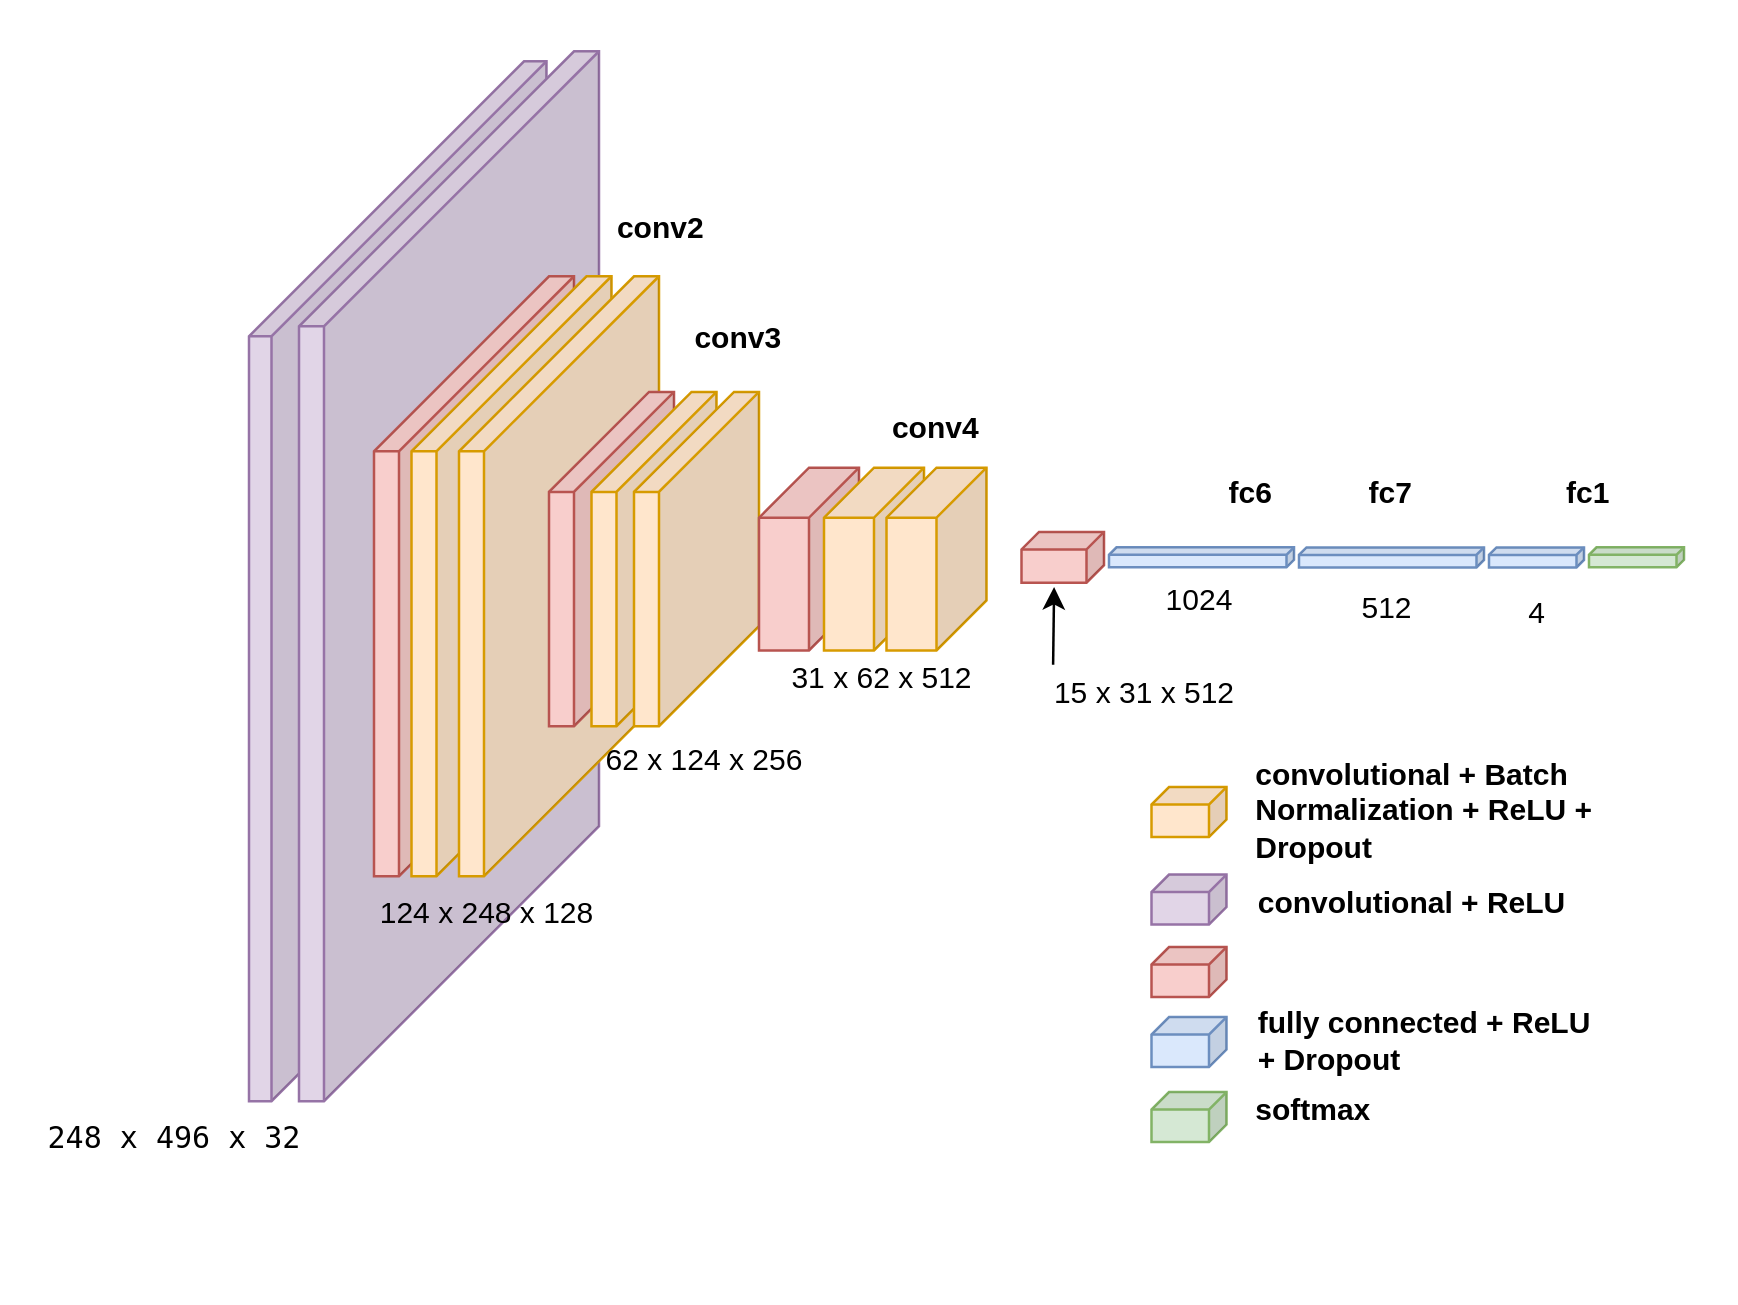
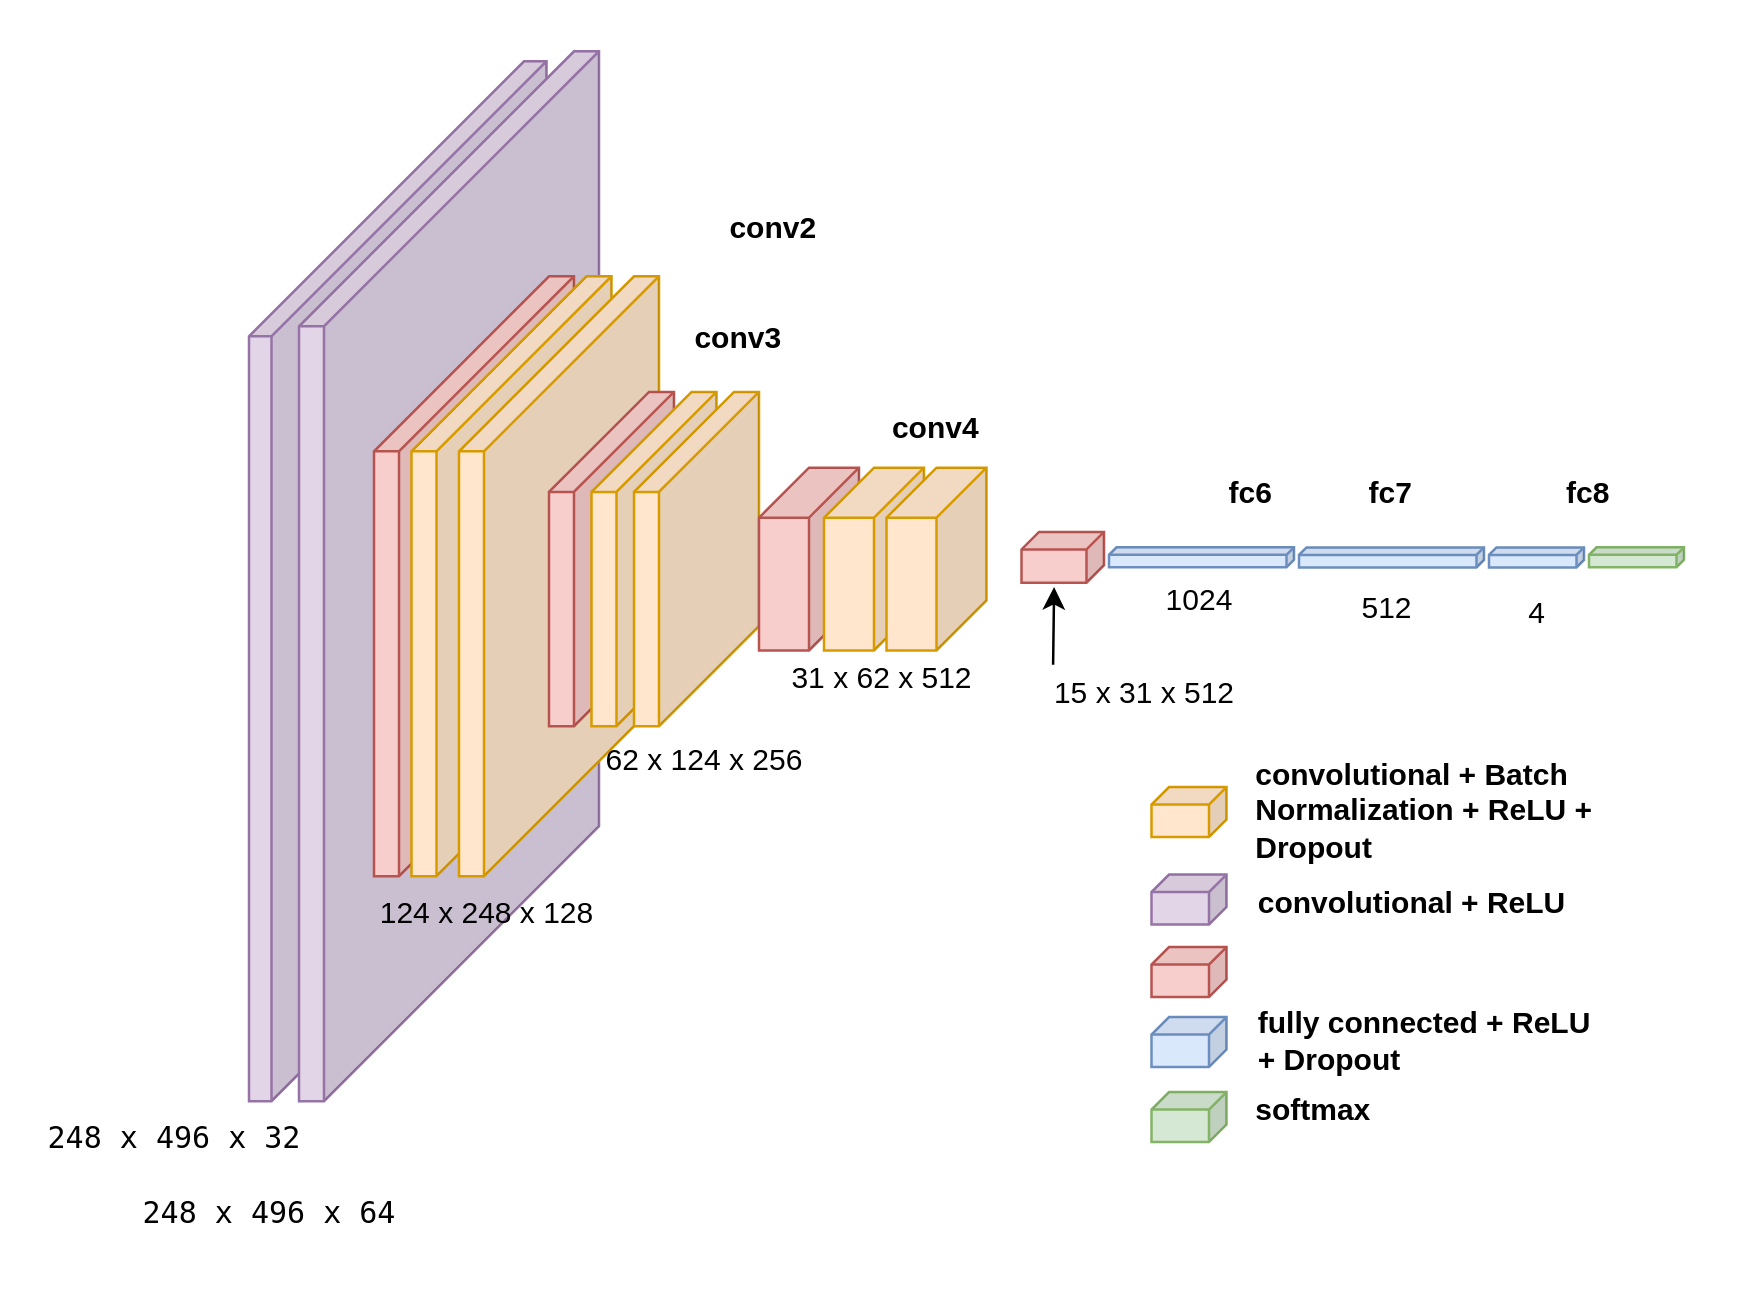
(661, 229) -> (774, 229)
(1589, 494) -> (1589, 494)
none -> (270, 1214)
